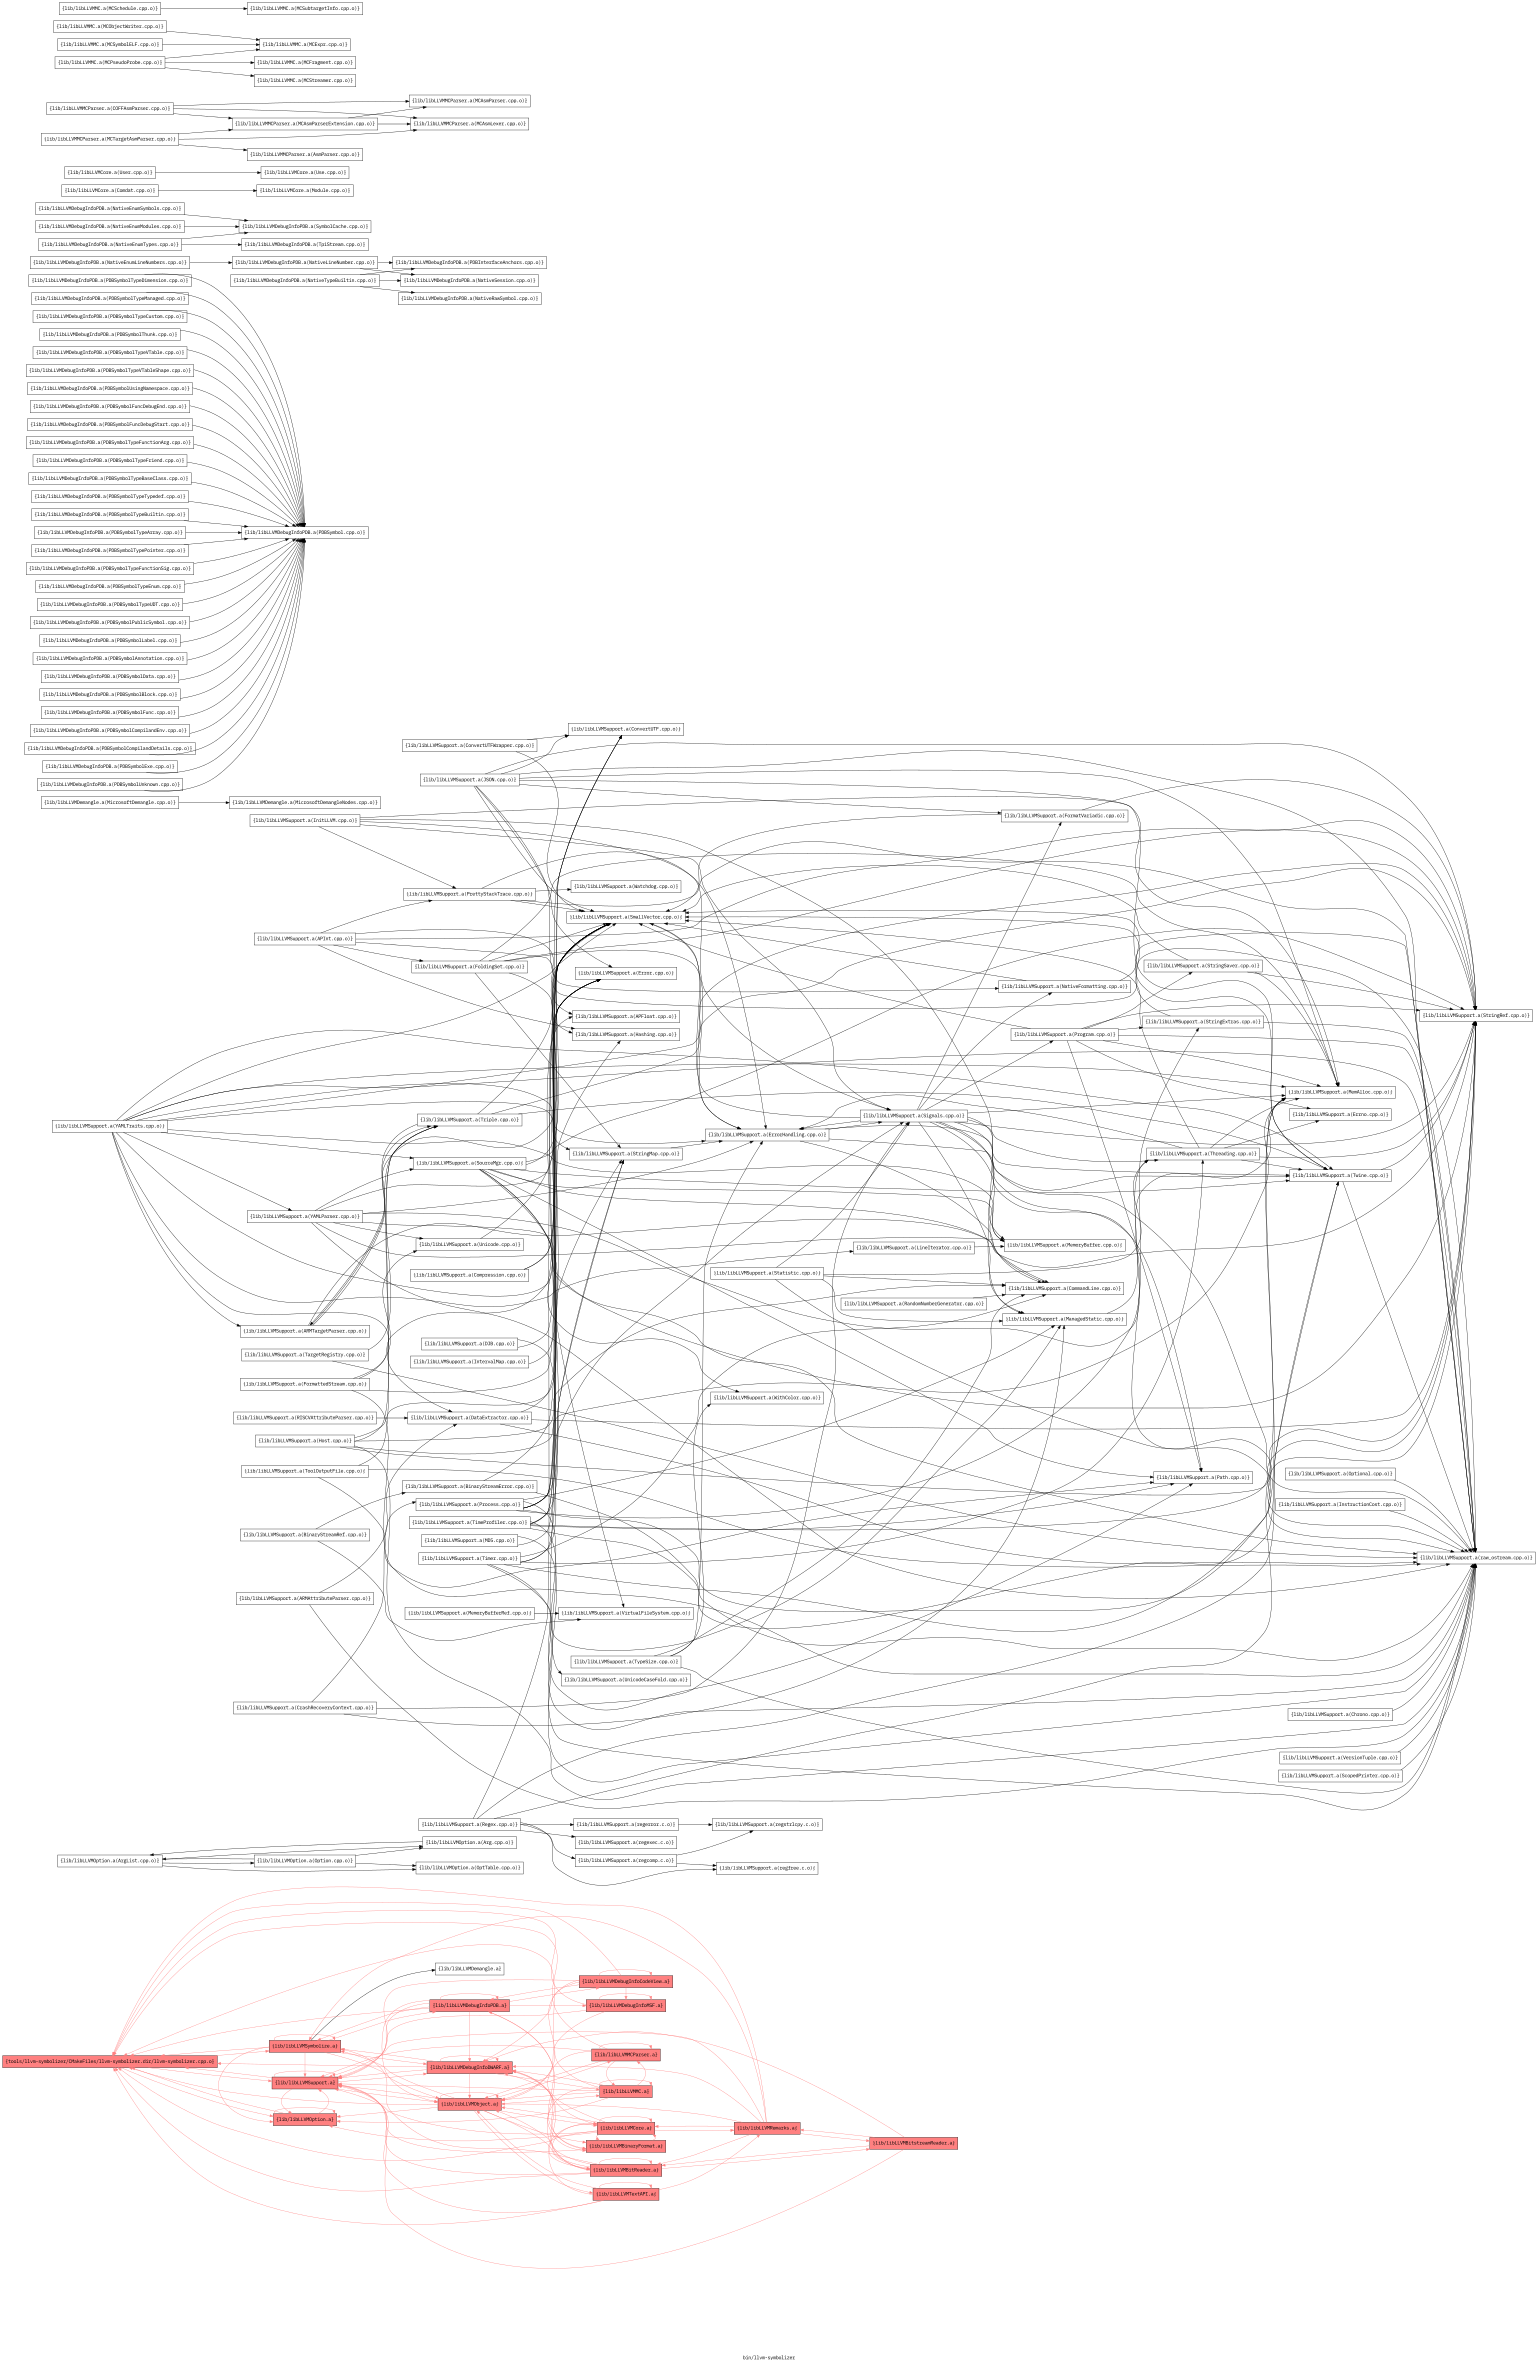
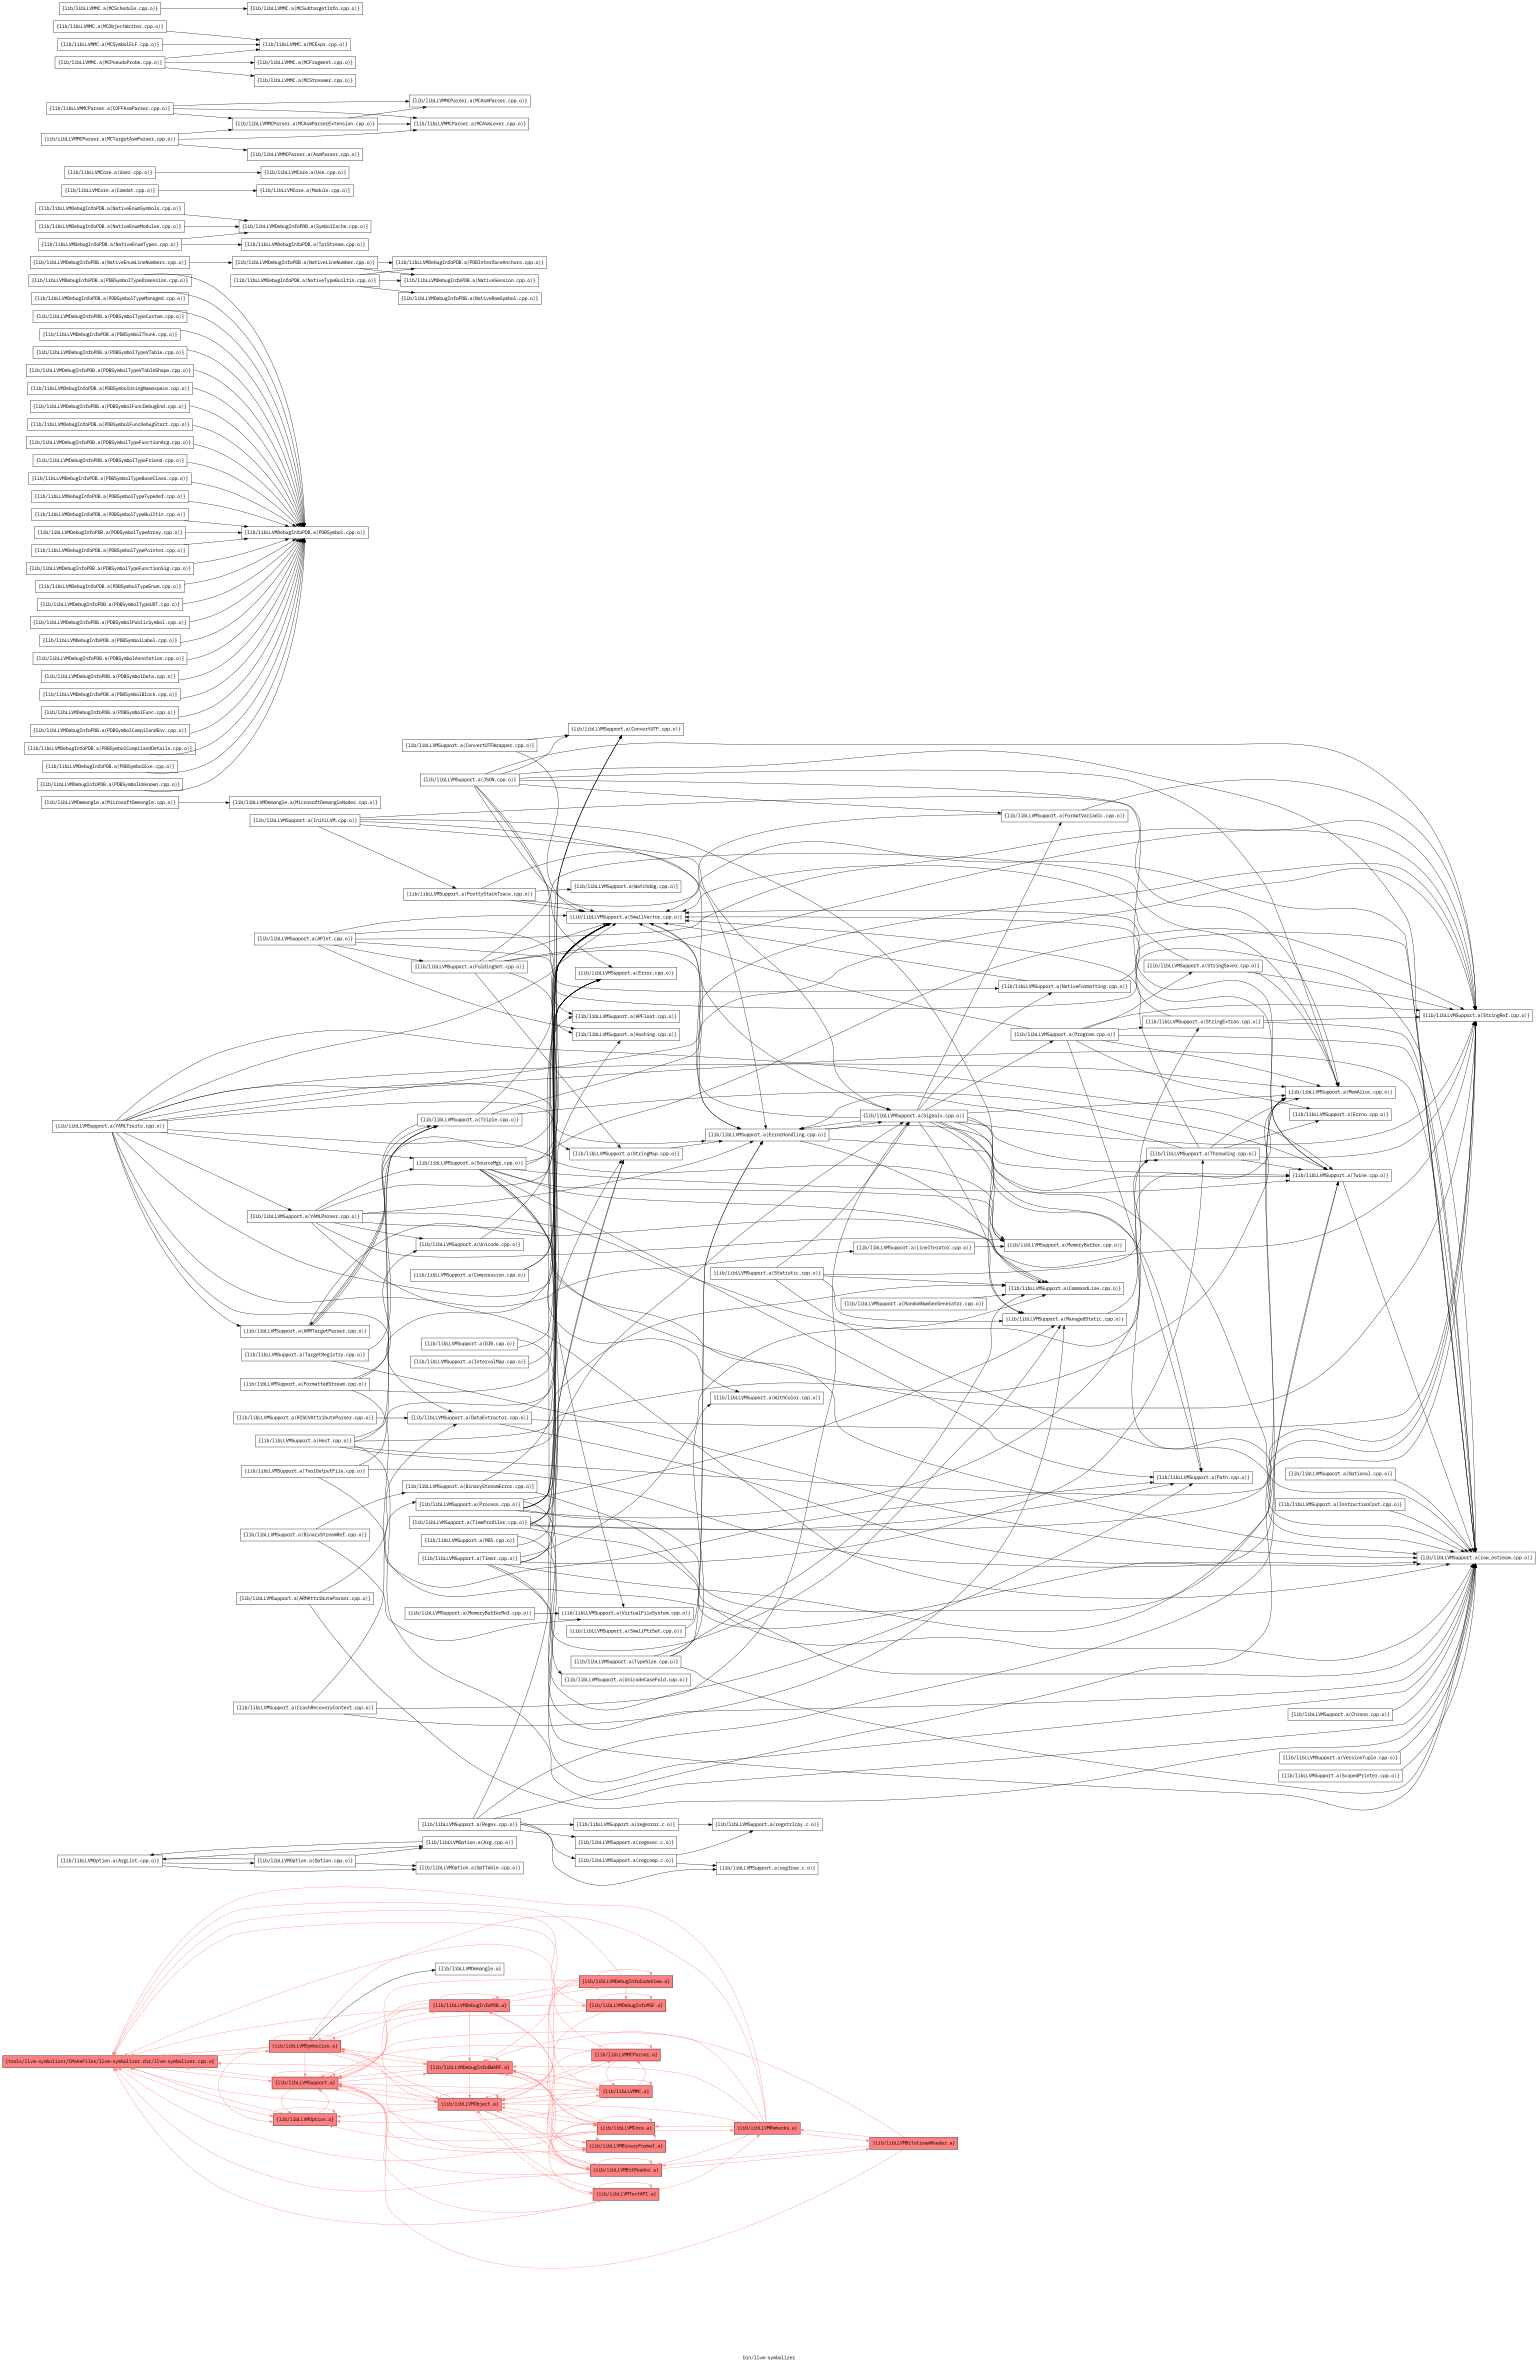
(374, 914) -> (446, 918)
(1443, 1109) -> (1340, 1019)
none -> (626, 1631)
none -> (548, 2050)
